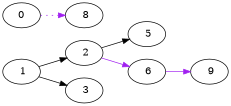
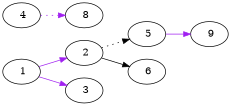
(22, 15) -> (22, 15)
(112, 44) -> (112, 44)
(112, 61) -> (112, 61)
(50, 63) -> (50, 63)
(175, 72) -> (175, 34)
(50, 80) -> (50, 80)
